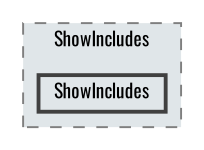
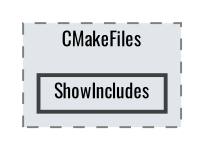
(102, 41) -> (102, 41)
